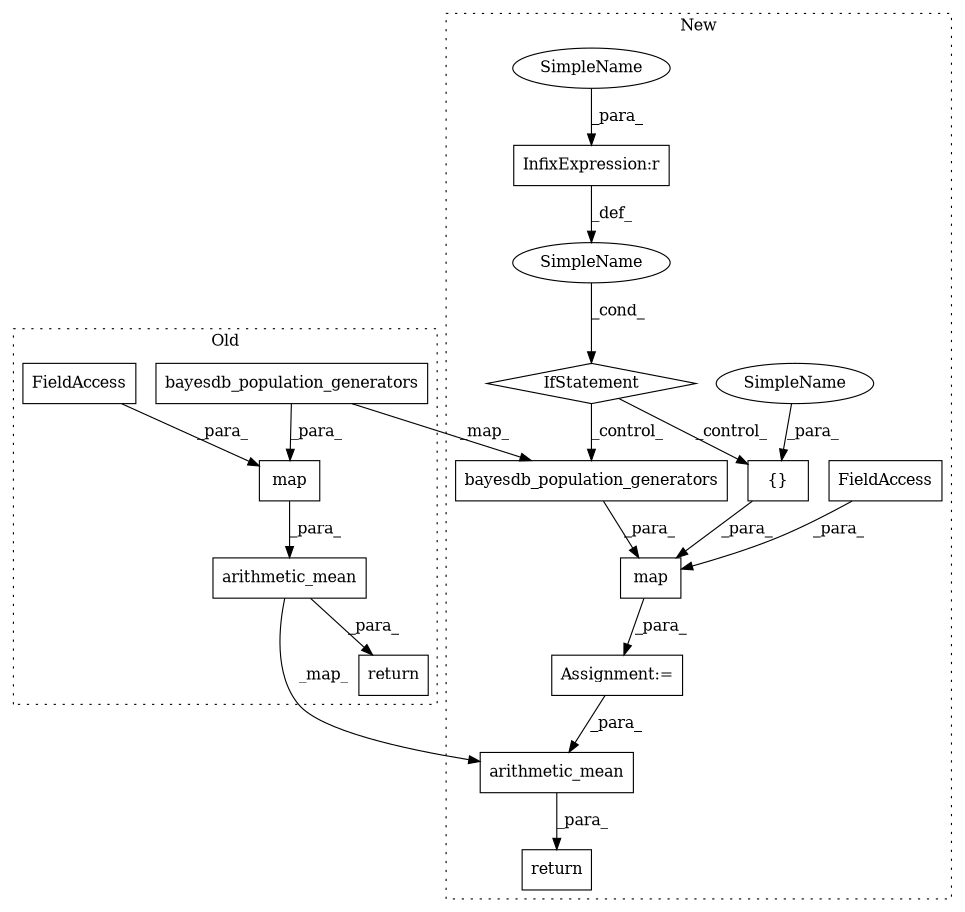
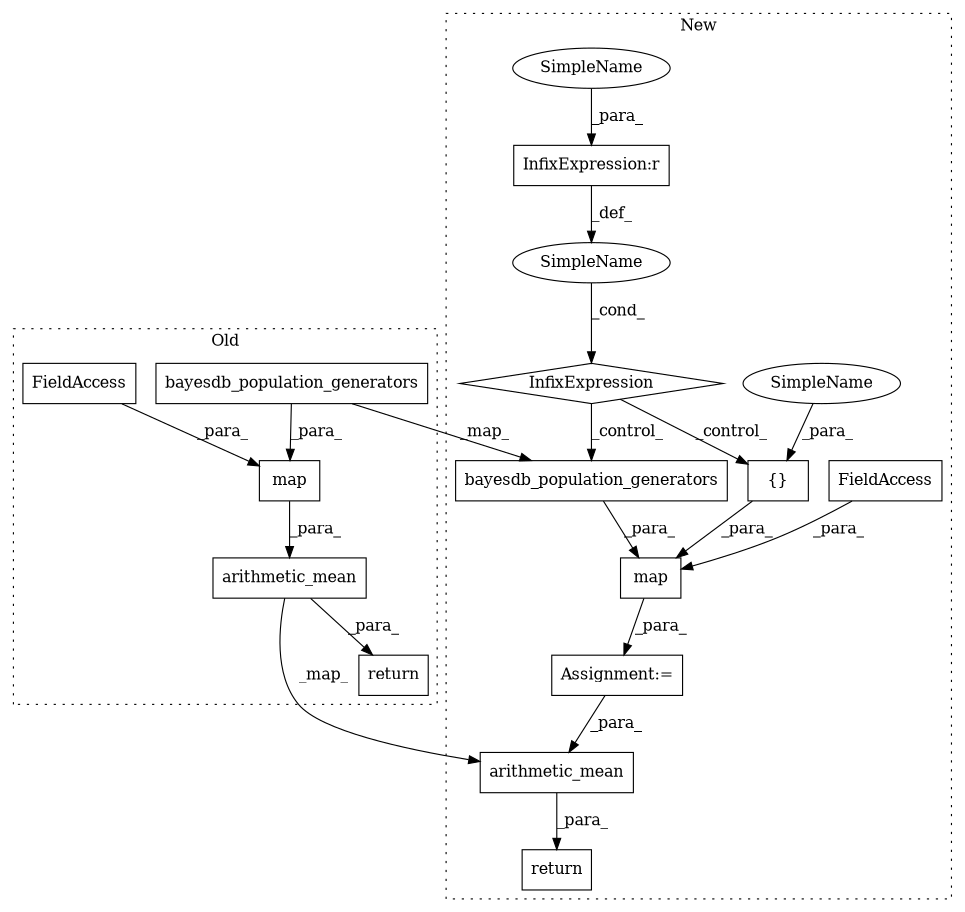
(591, 383) -> (591, 383)
